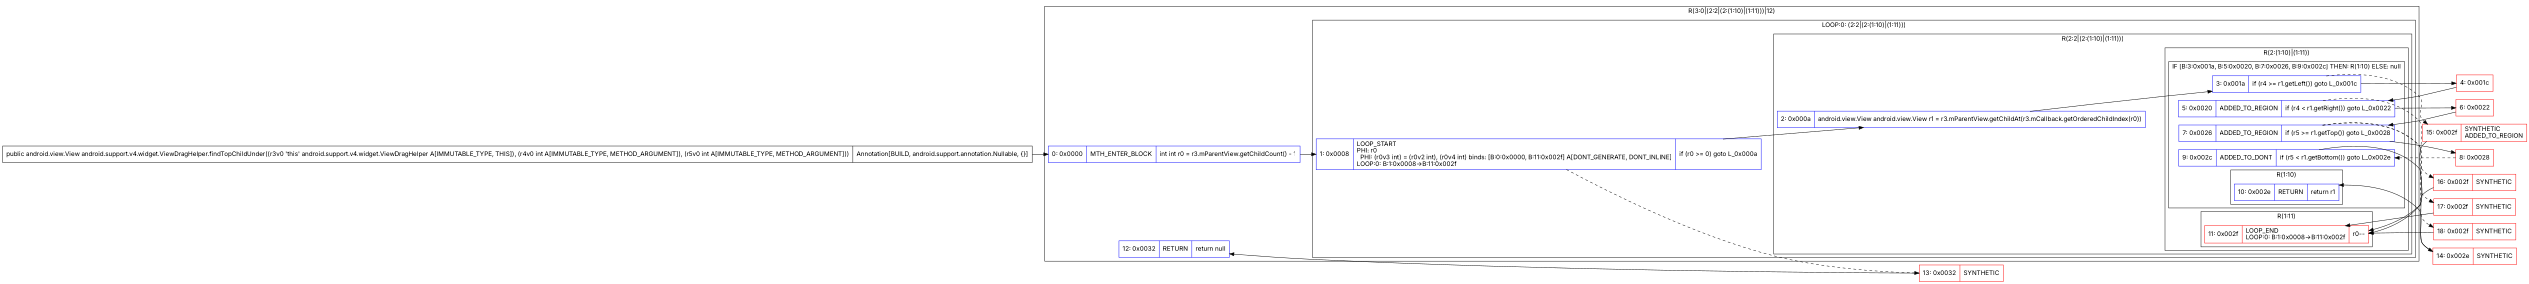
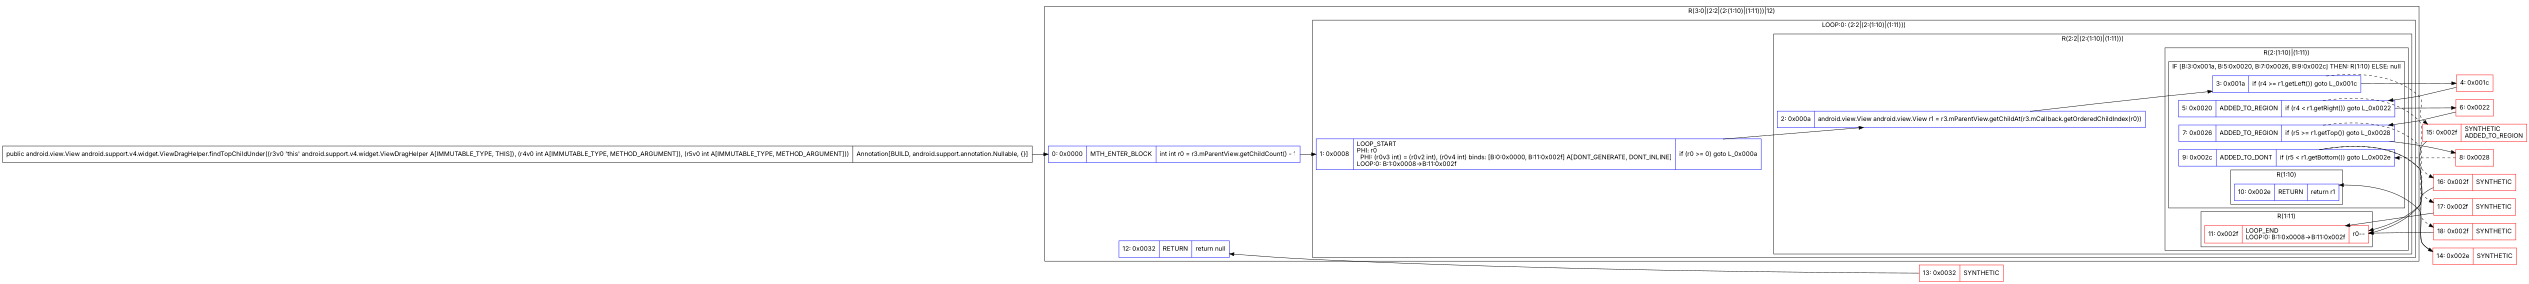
(2412, 139) -> (2401, 156)
(1734, 244) -> none
